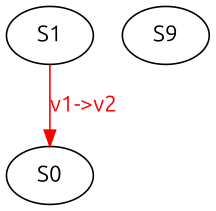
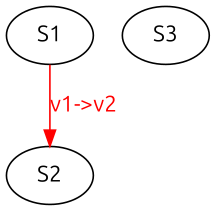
(166, 35) -> (166, 35)
(50, 175) -> (50, 175)
